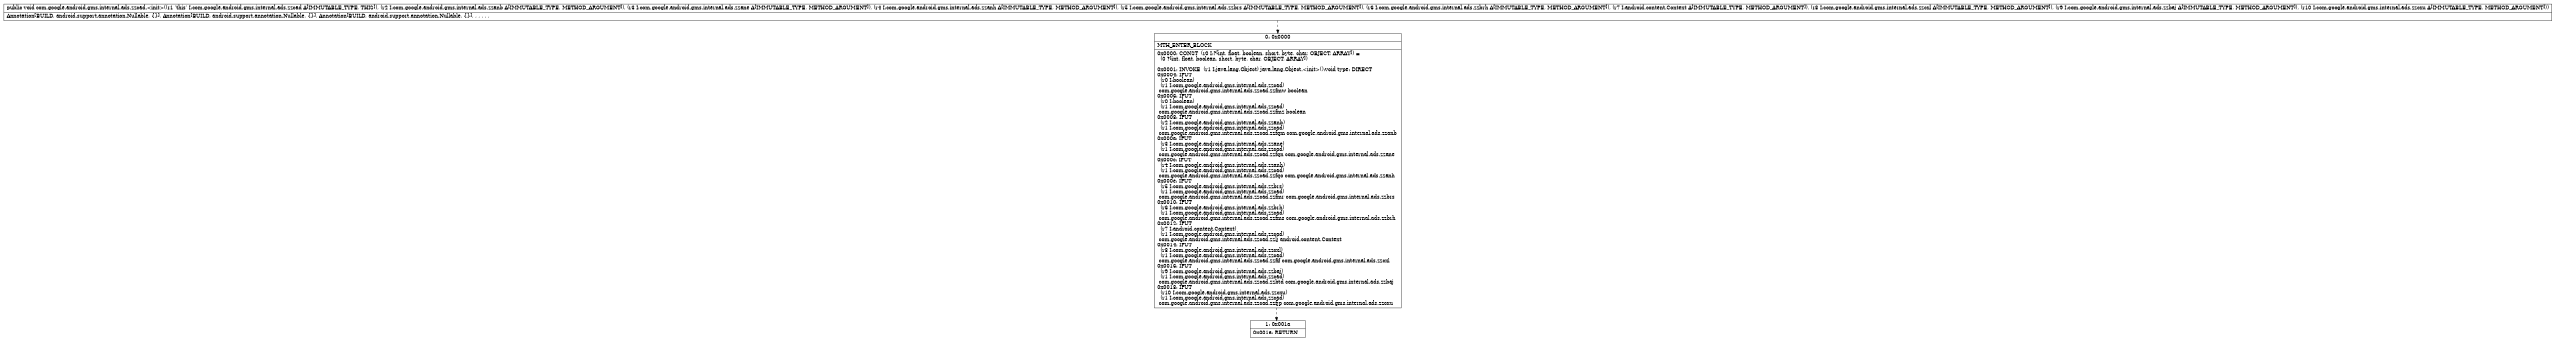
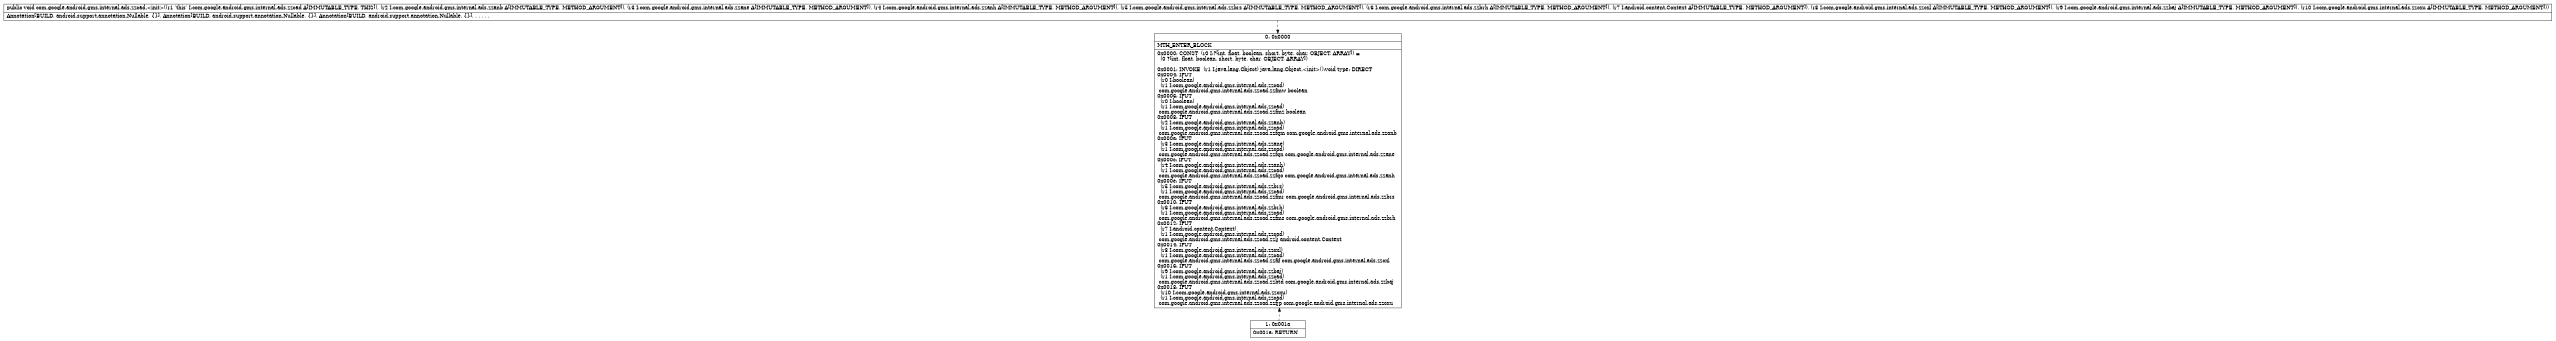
(1276, 313) -> (1279, 316)
